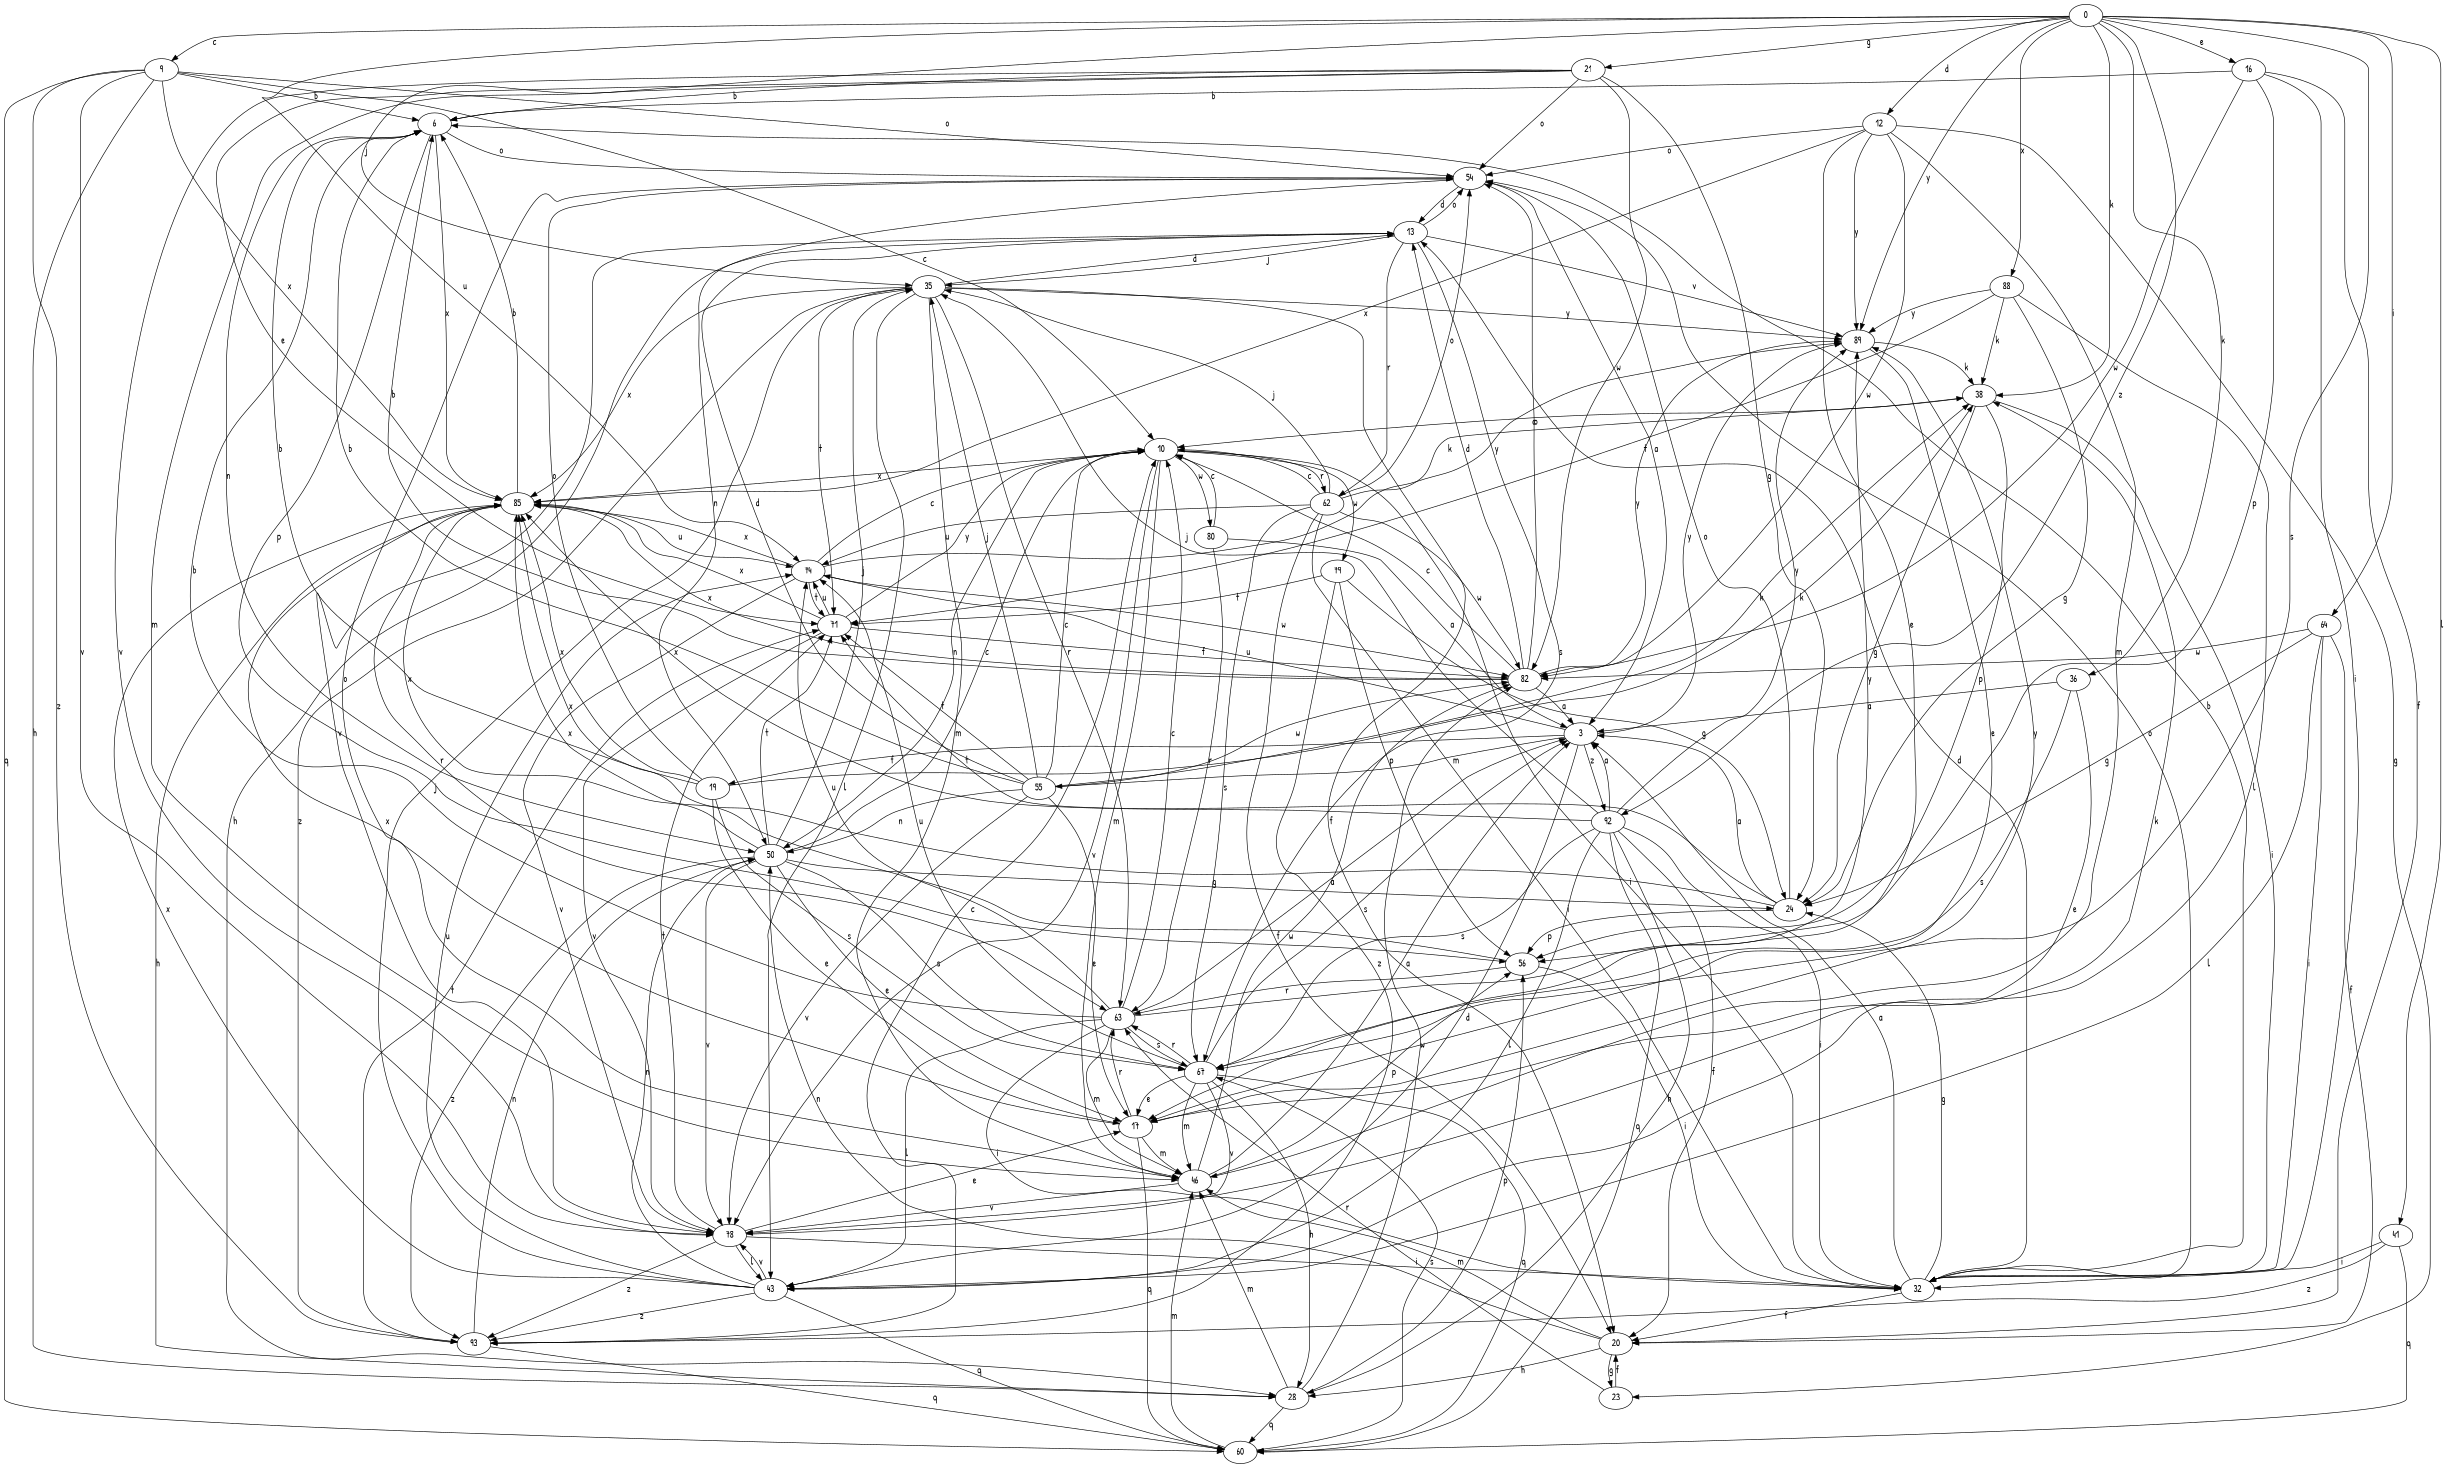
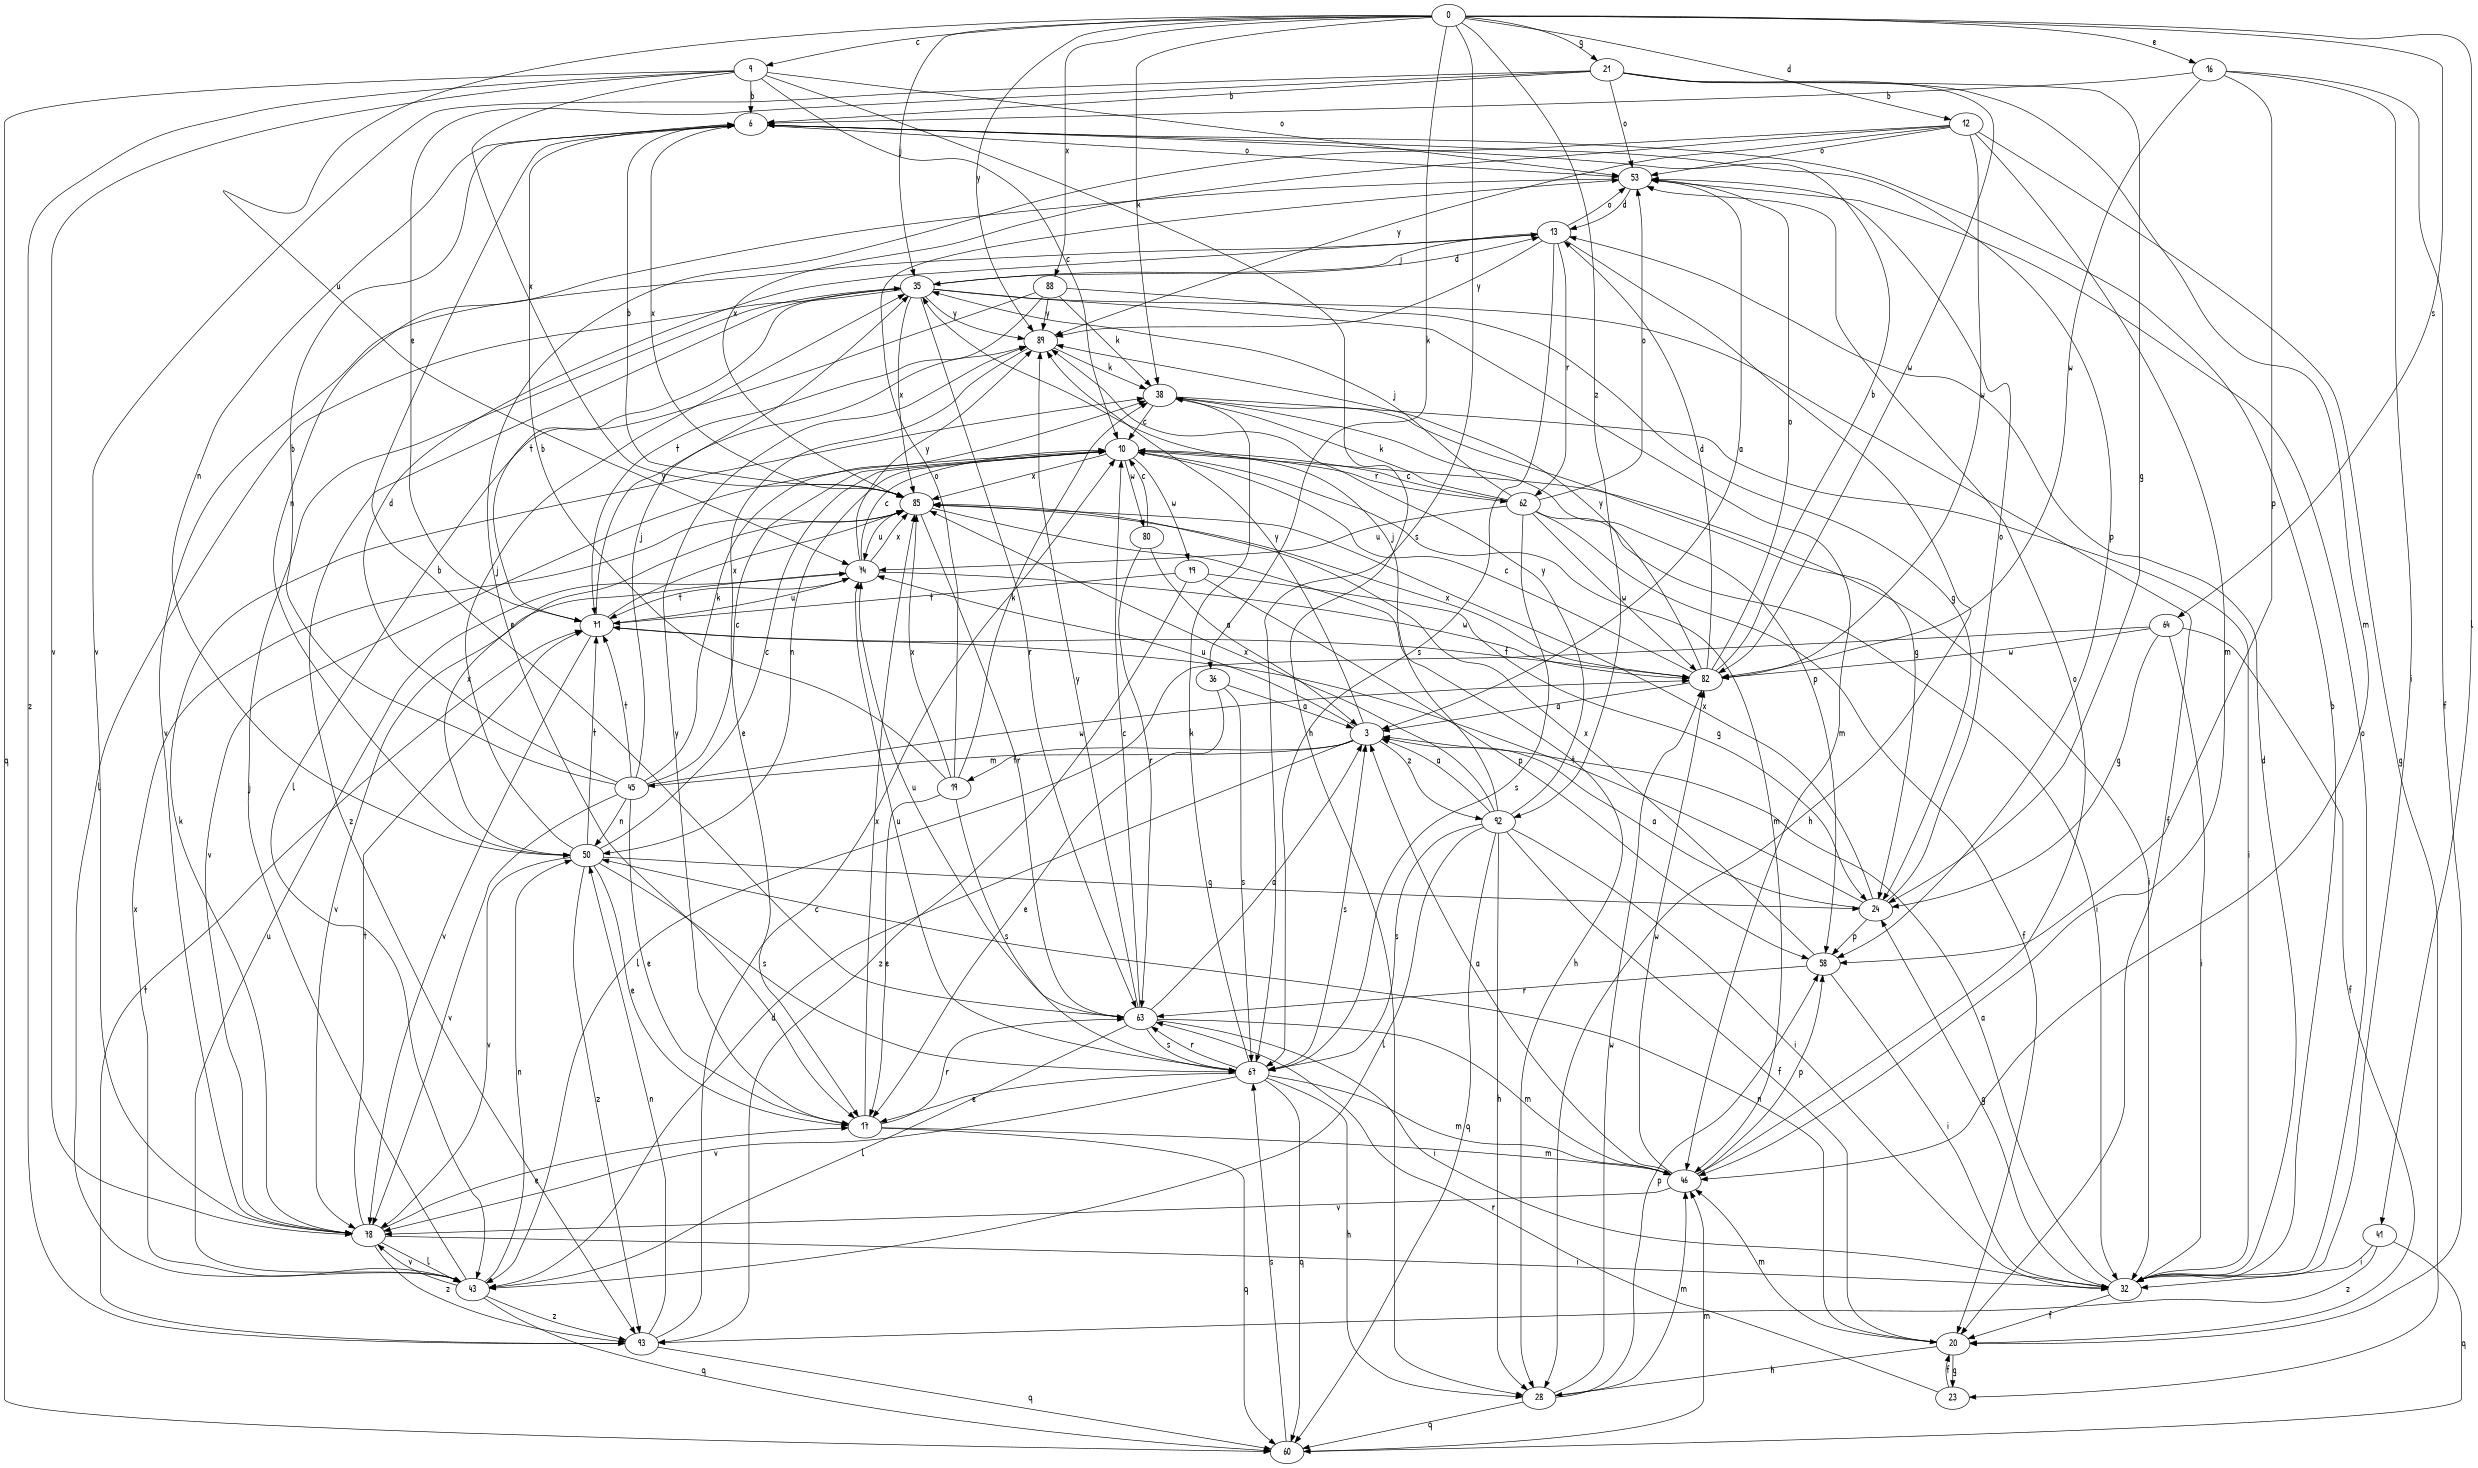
(1470, 178) -> (1635, 178)
(1694, 287) -> (1479, 287)
(2393, 314) -> (2433, 314)
(974, 515) -> (759, 428)
none -> (1190, 703)
(1039, 788) -> (632, 788)
(1522, 964) -> (1823, 964)
